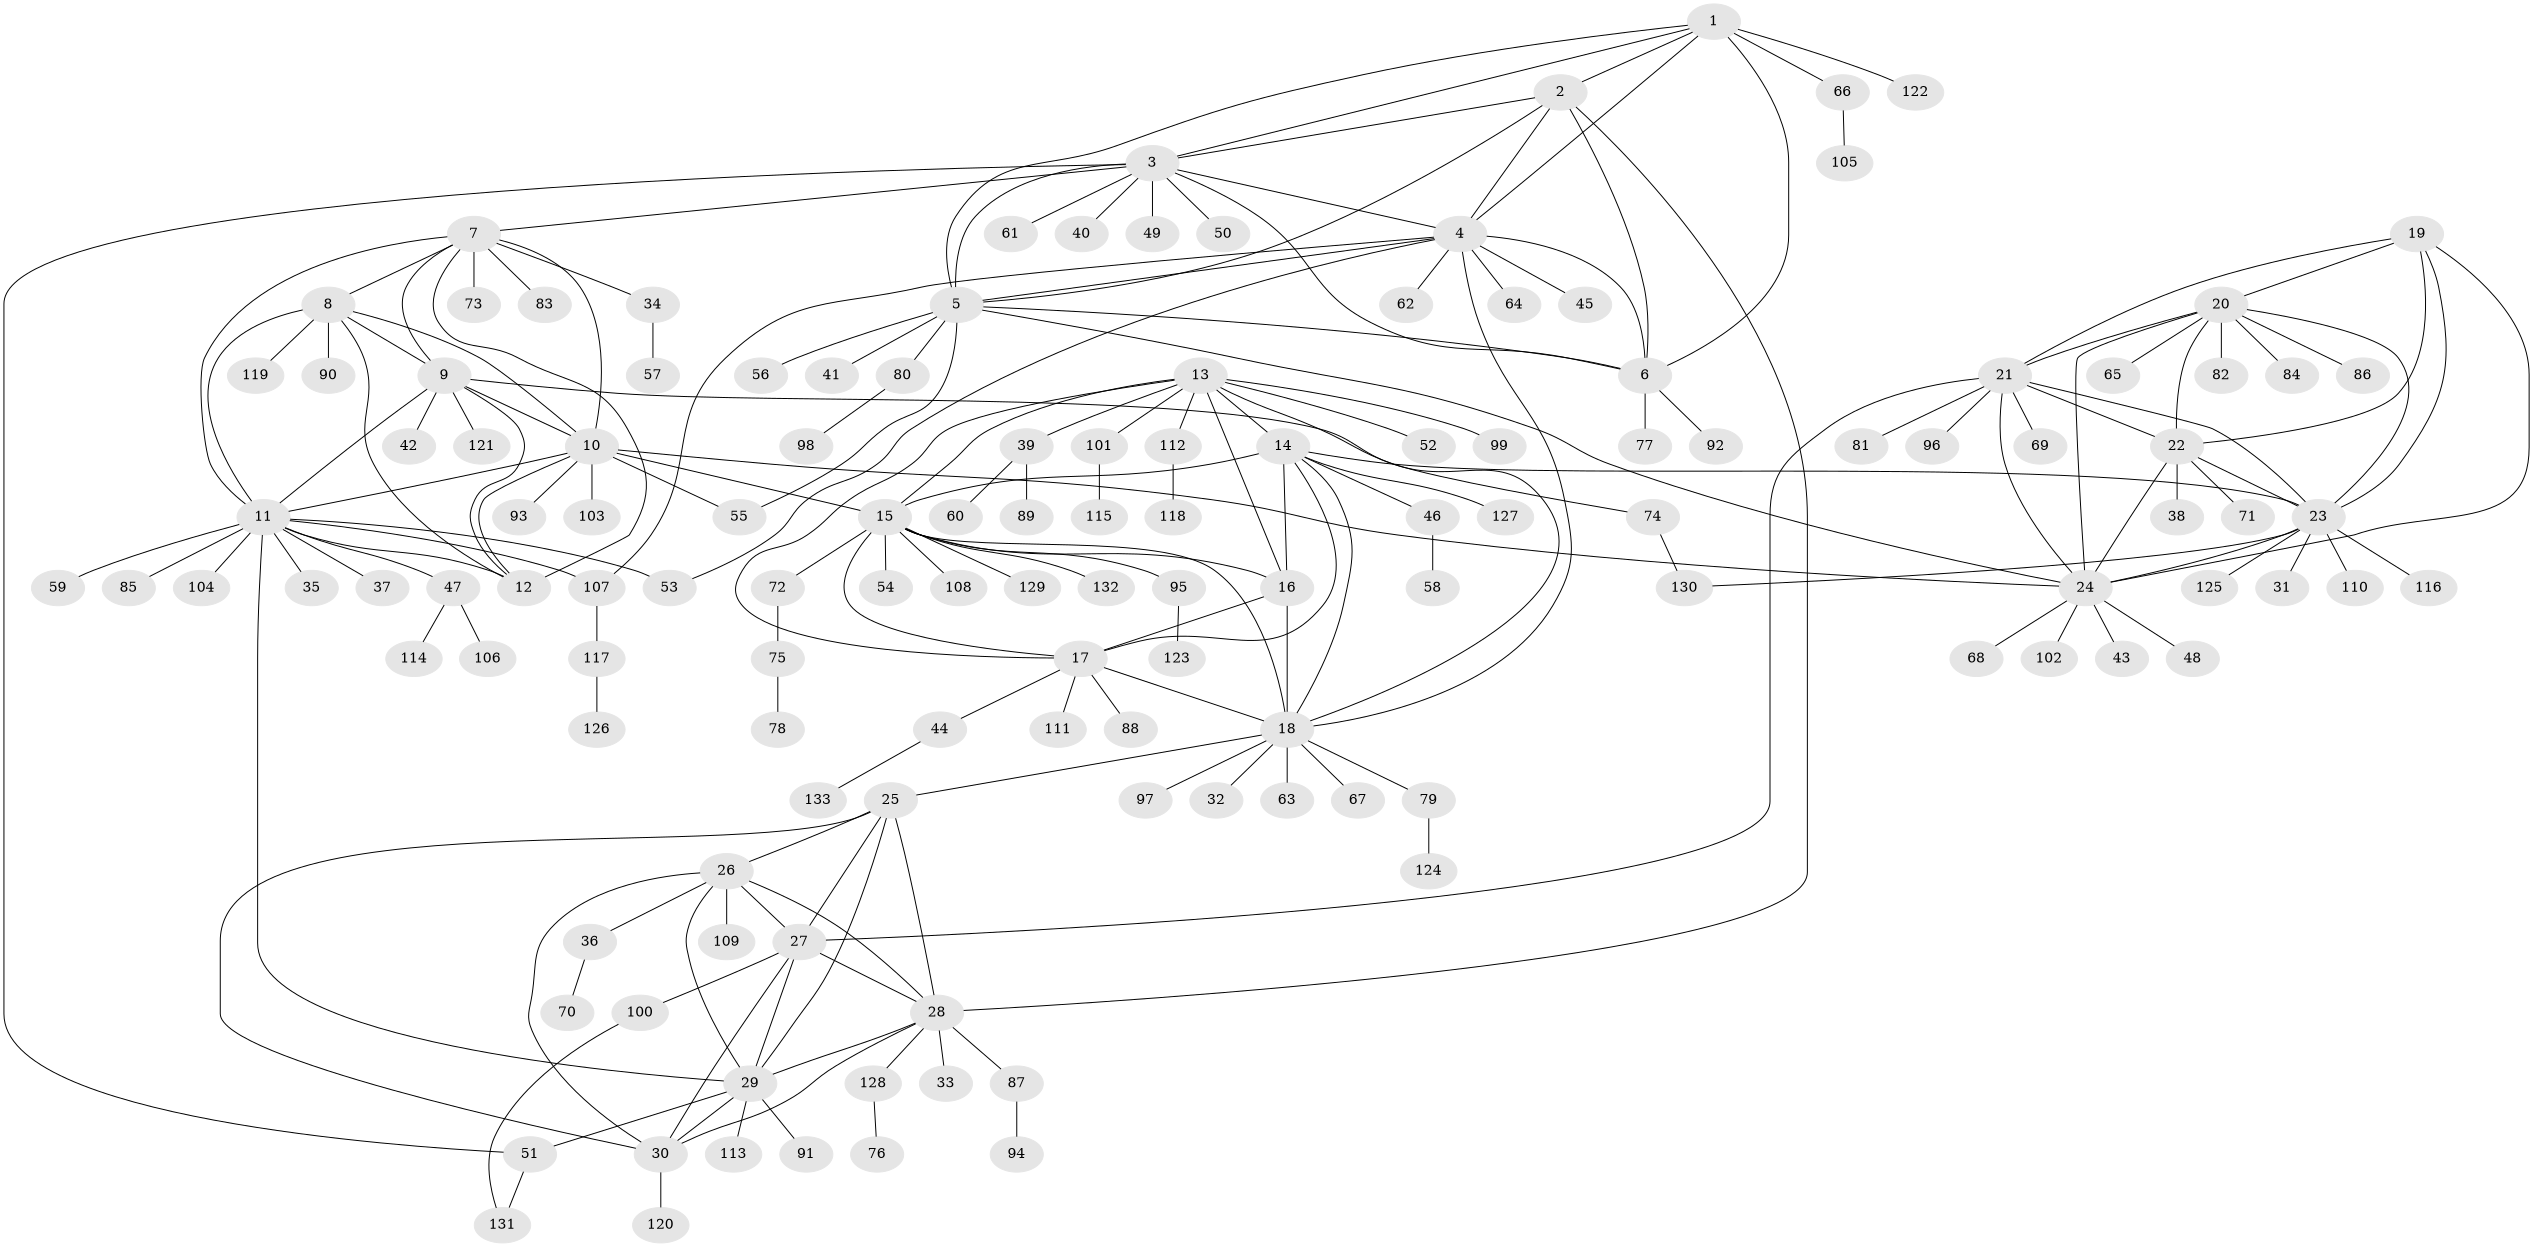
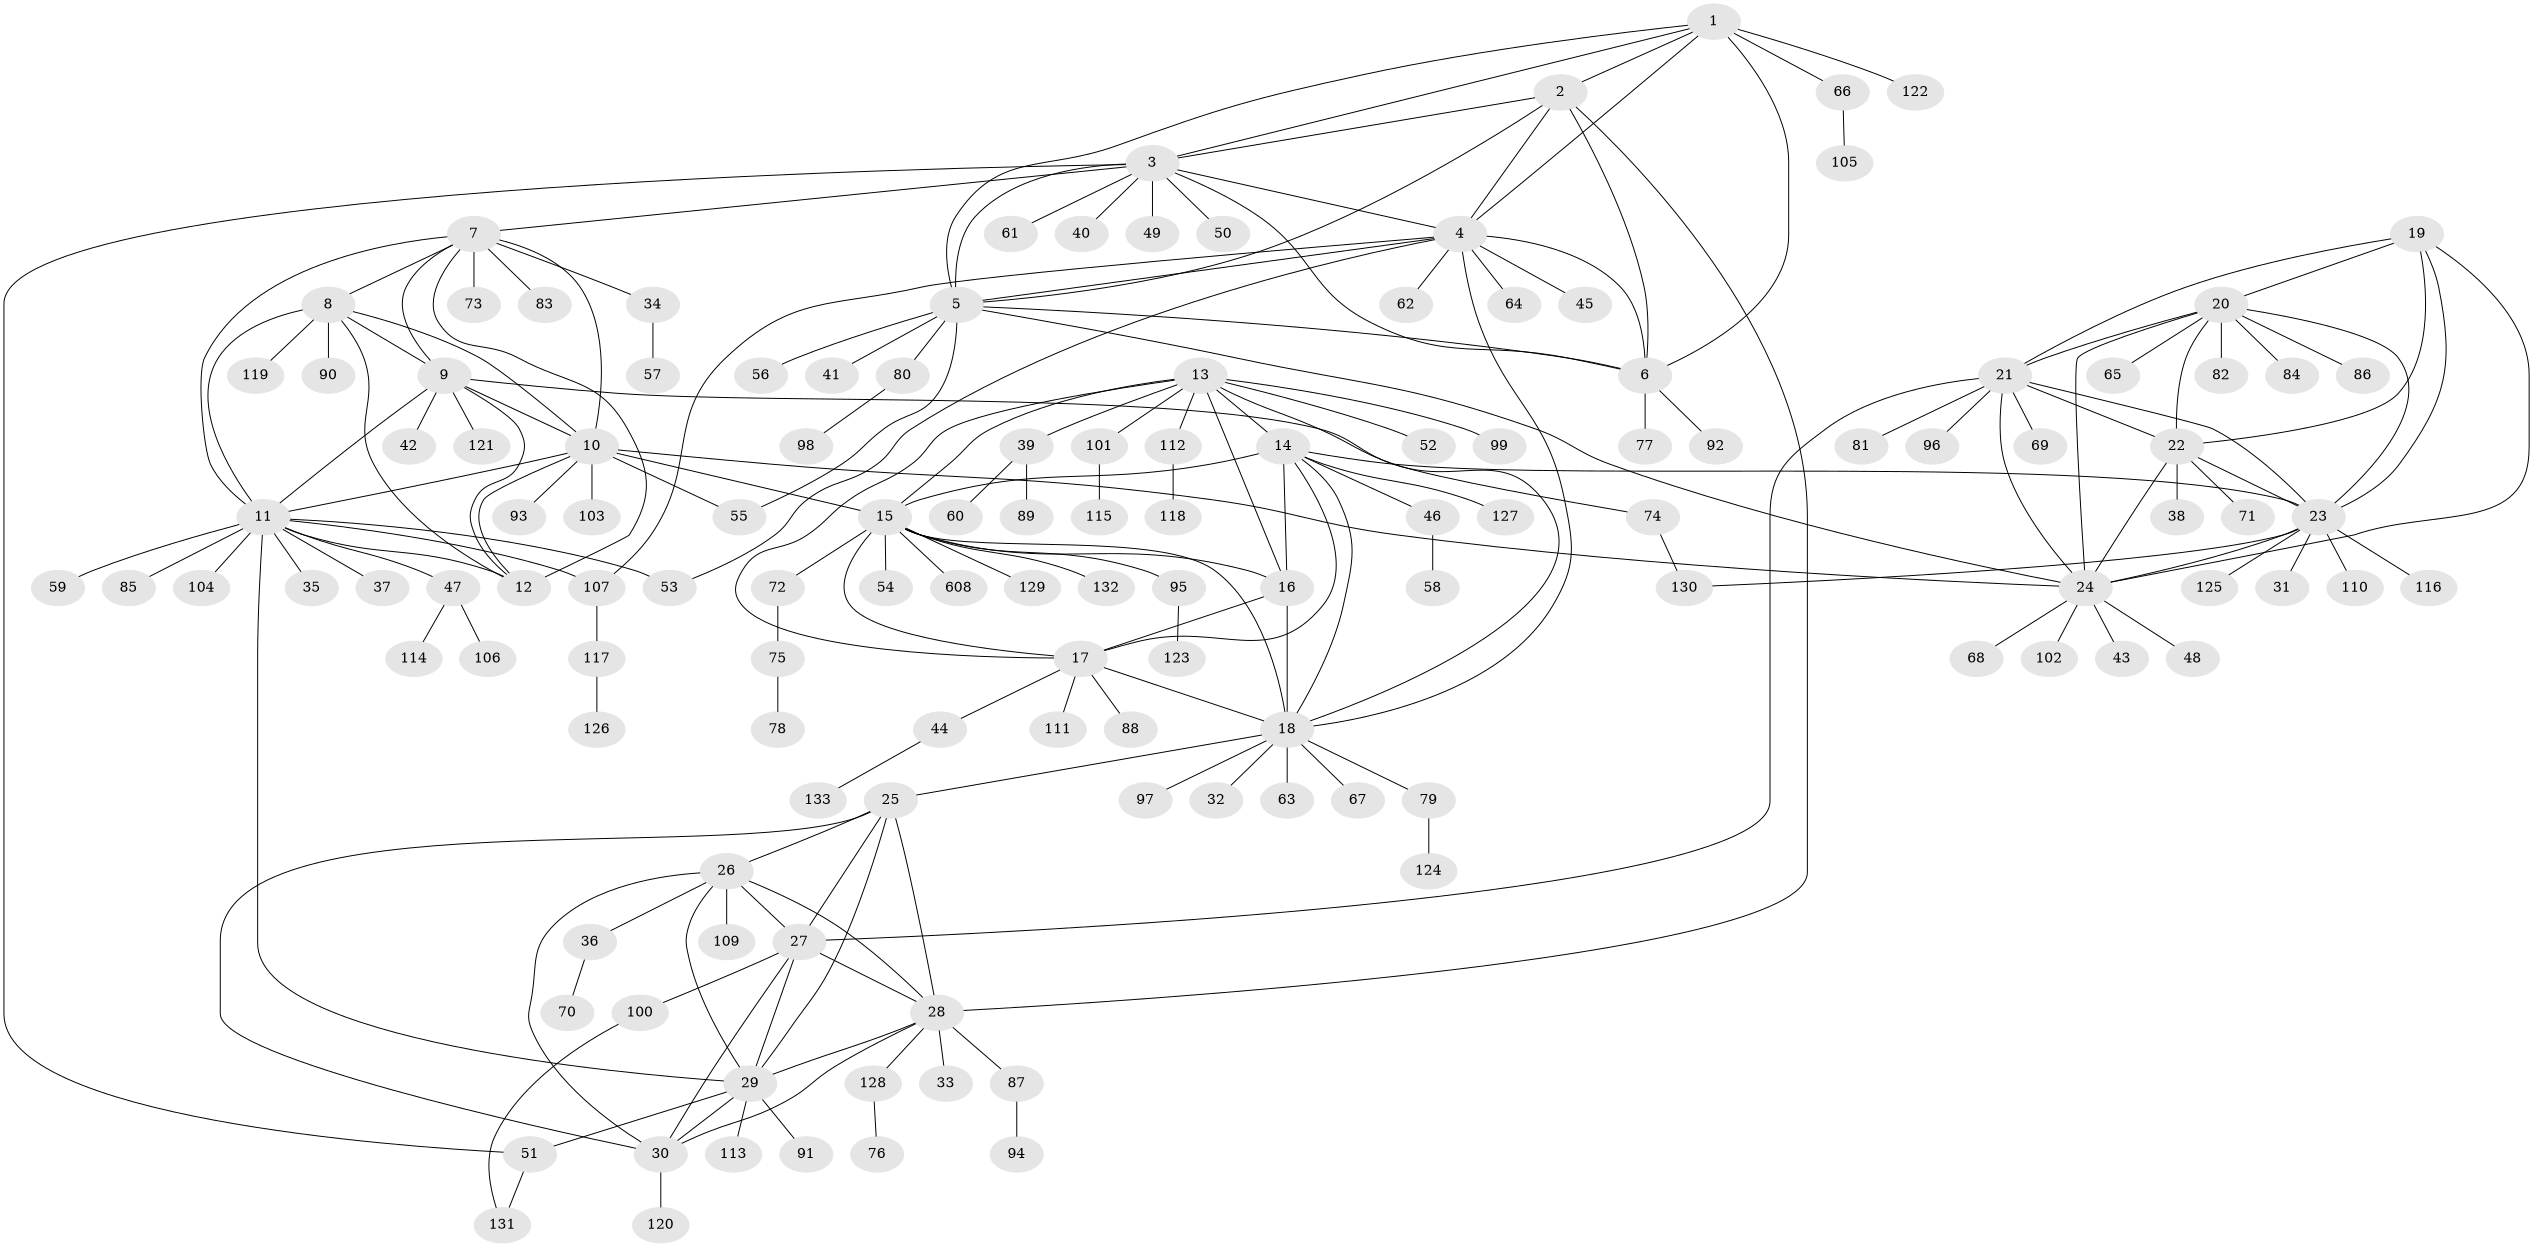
(959, 588) -> (959, 588)
